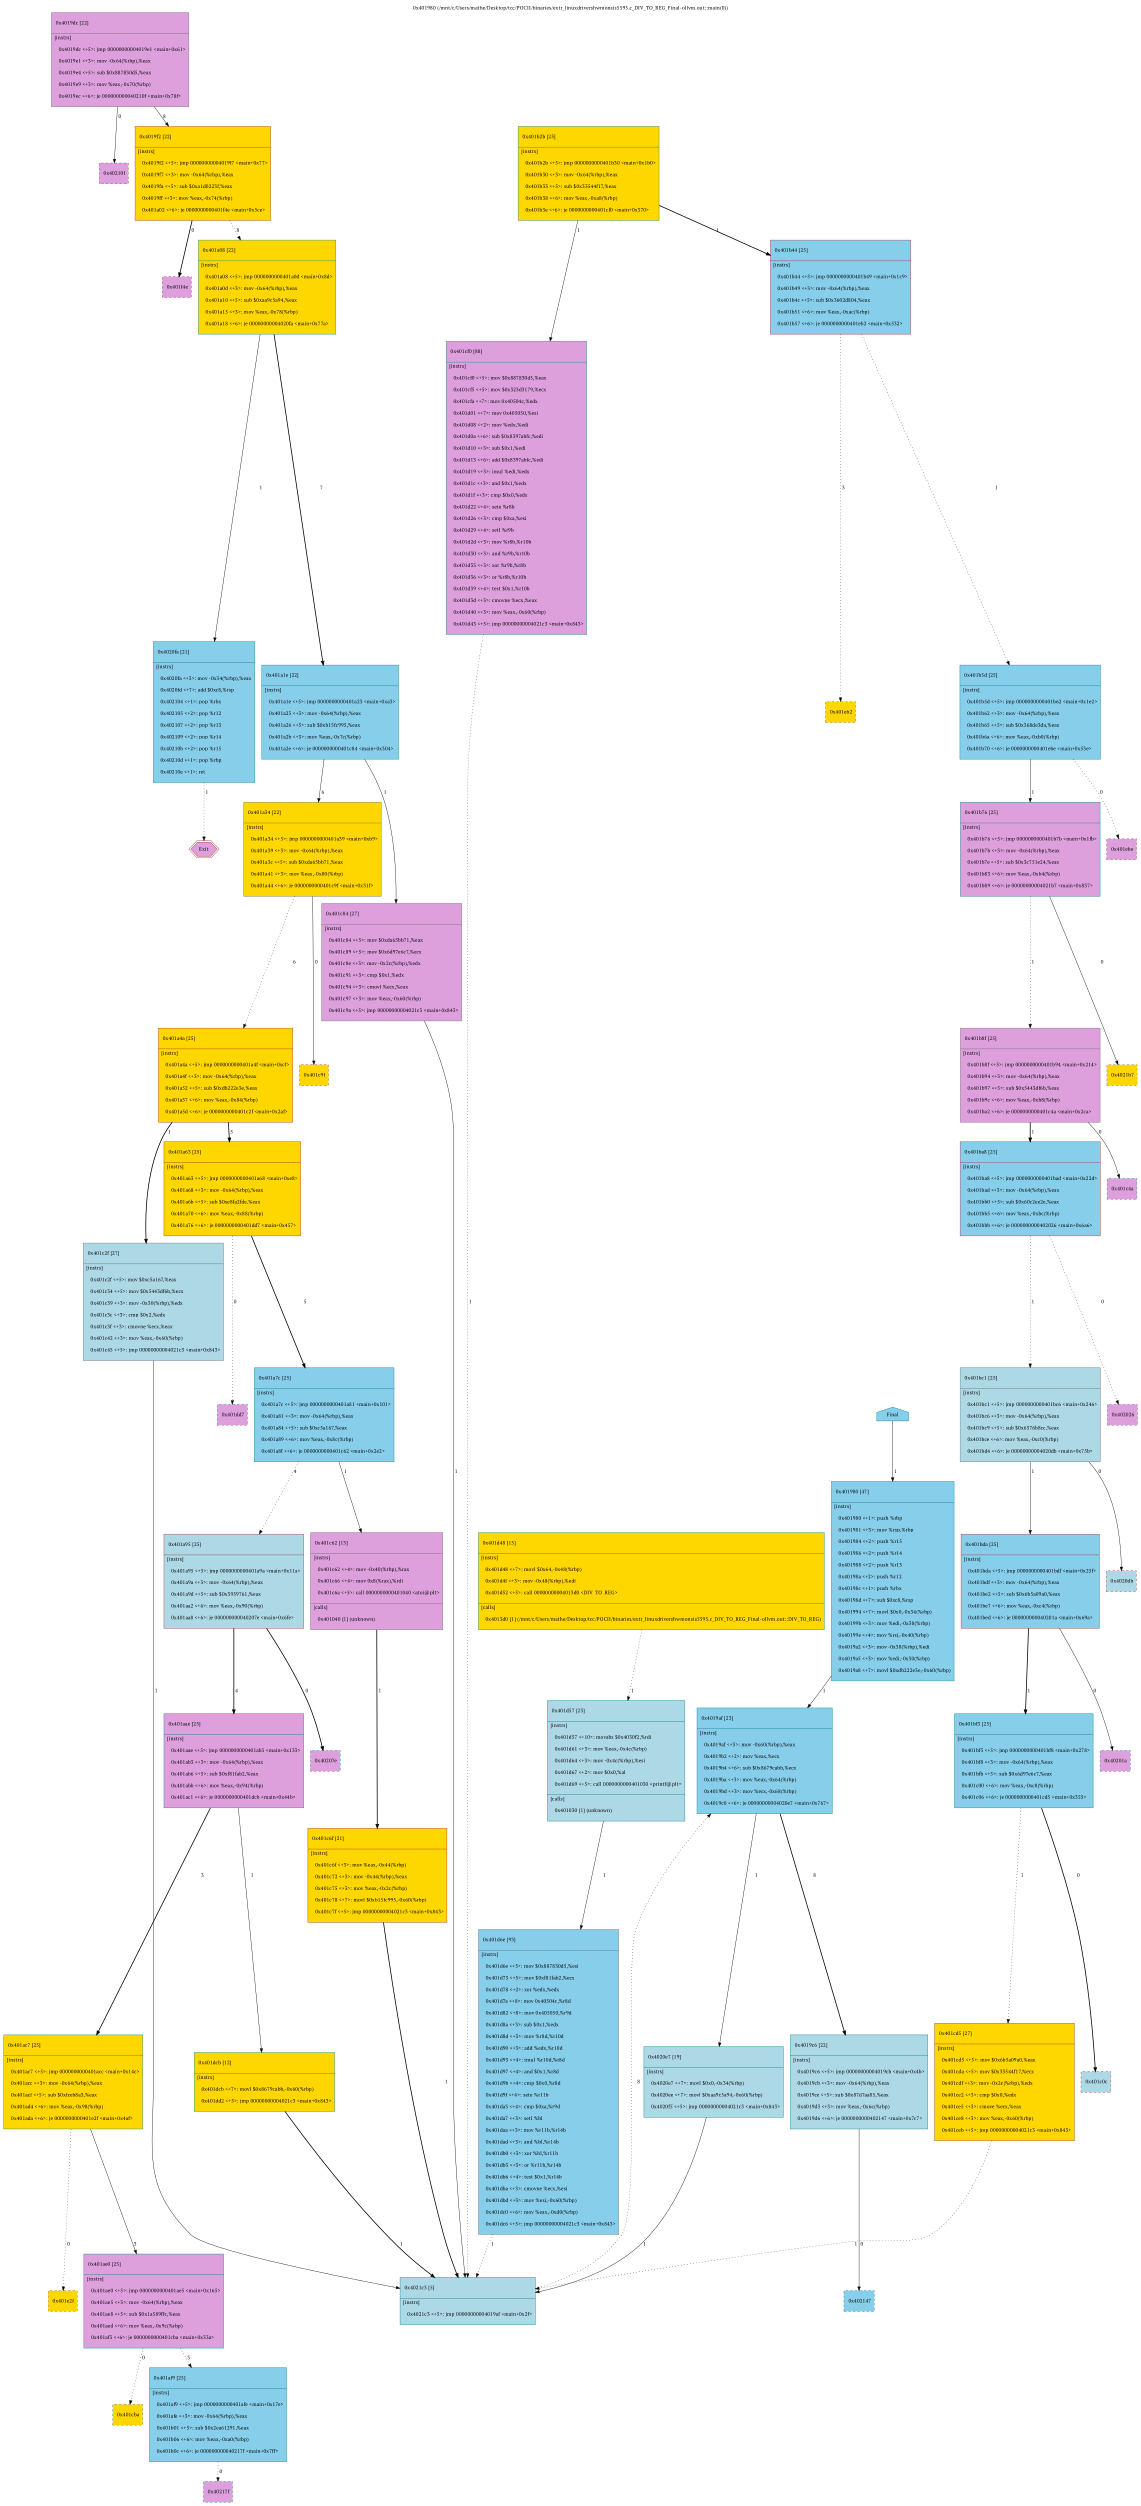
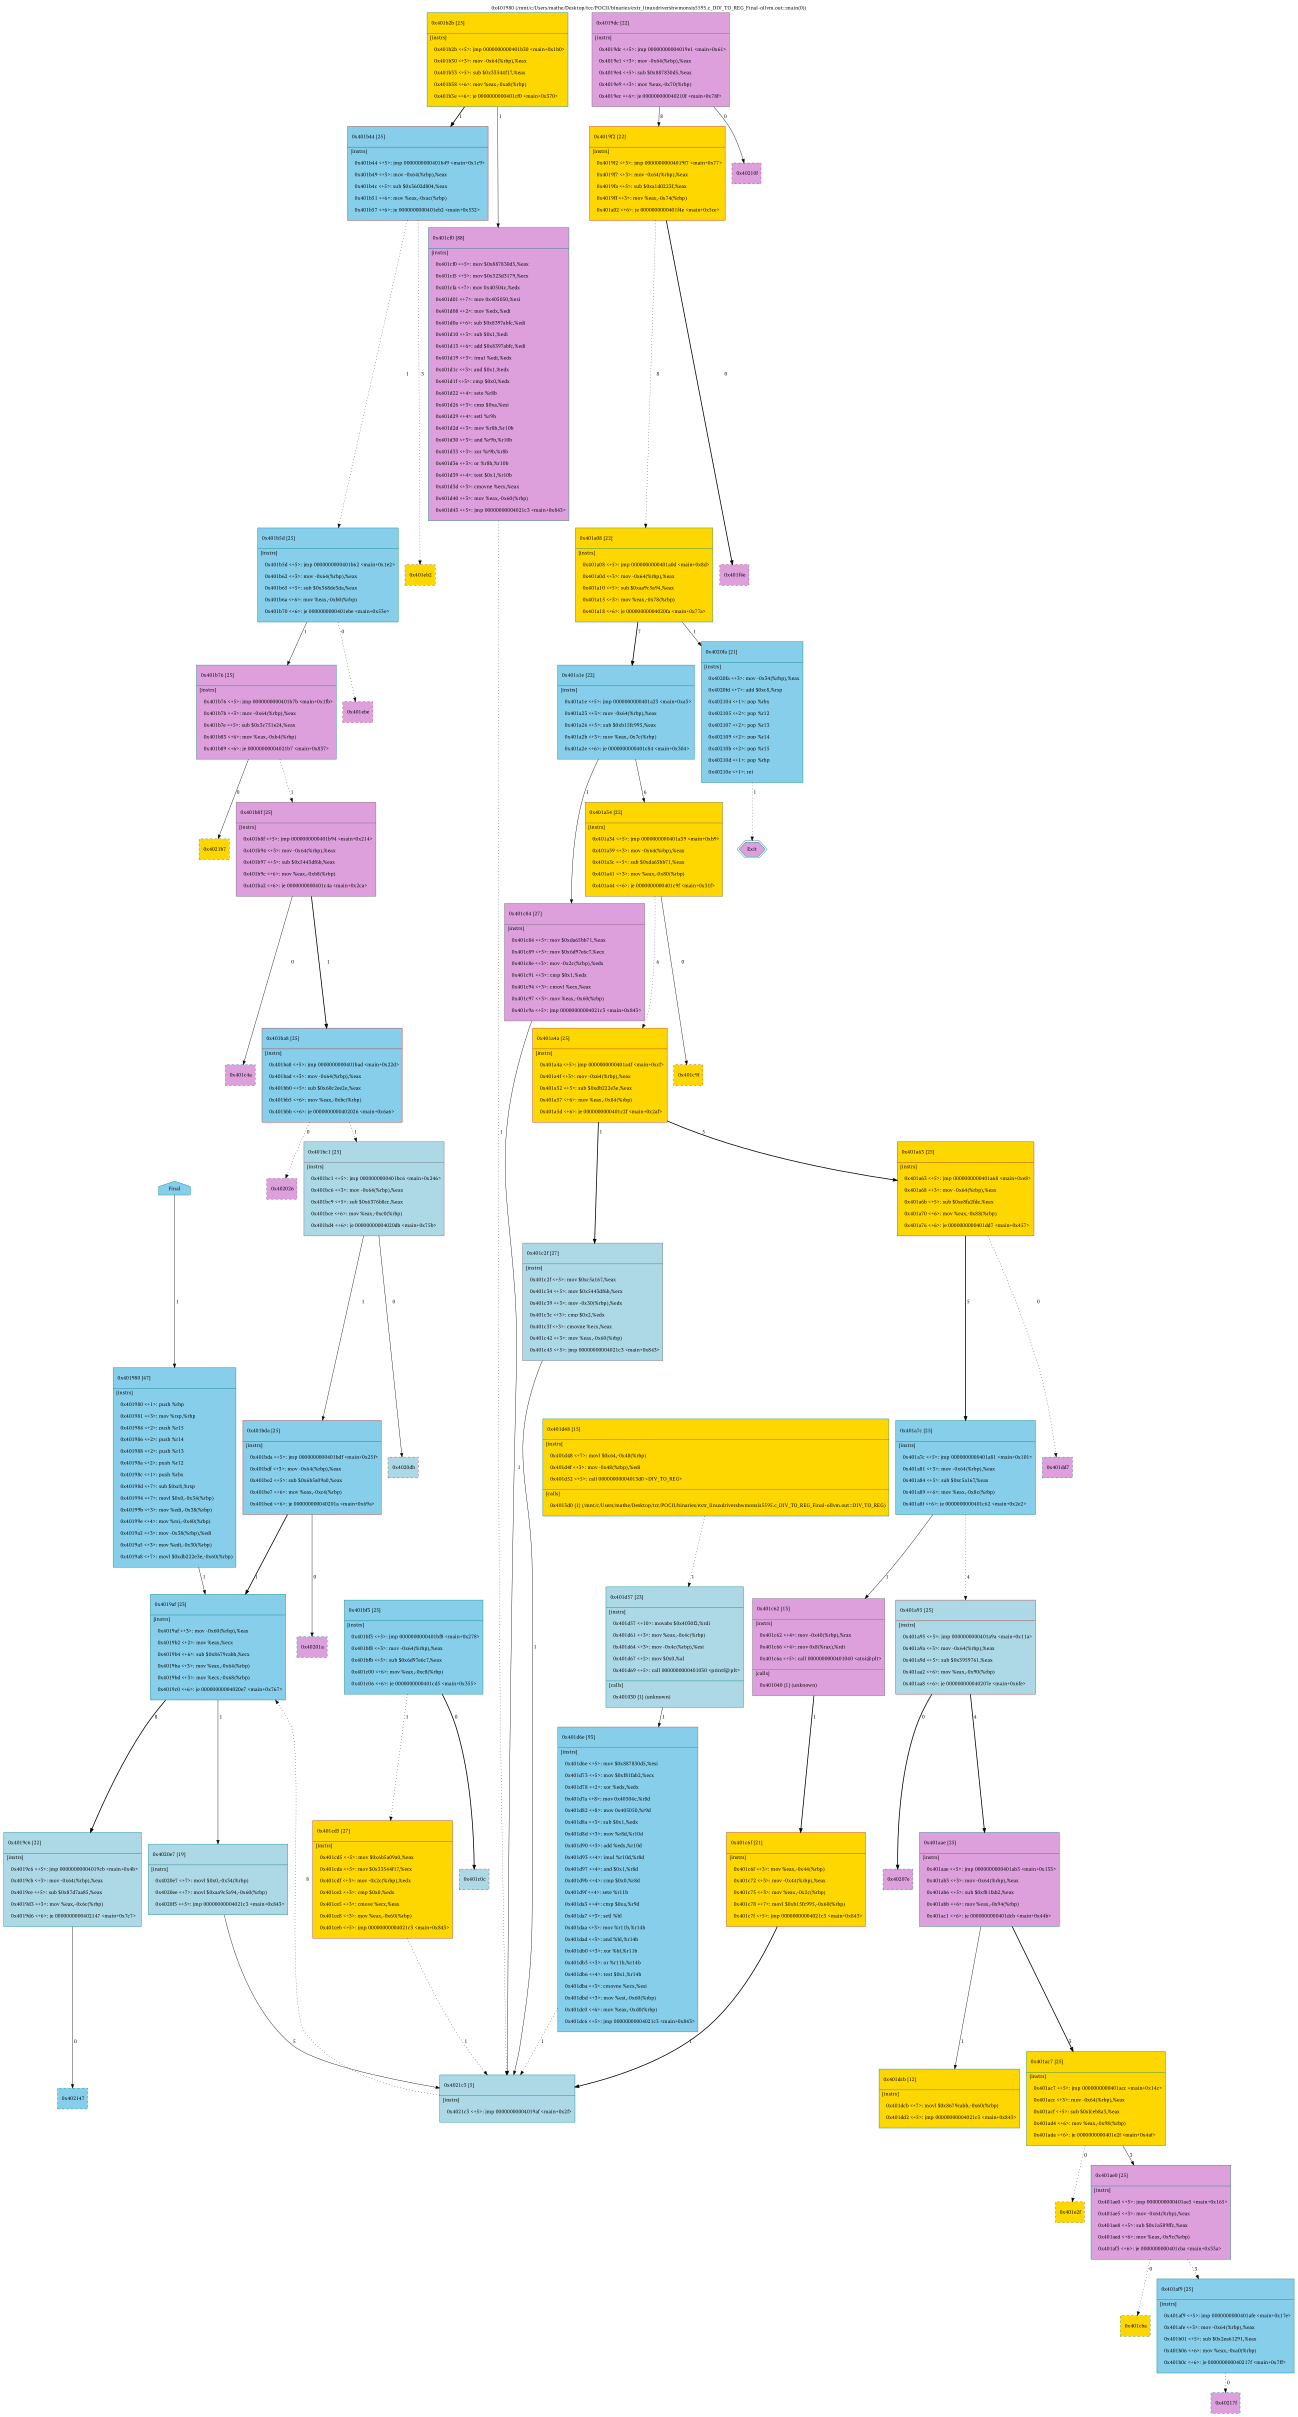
(204, 849) -> (752, 849)
(1027, 1669) -> (267, 1553)
(353, 2198) -> none
(644, 2244) -> (294, 2042)
